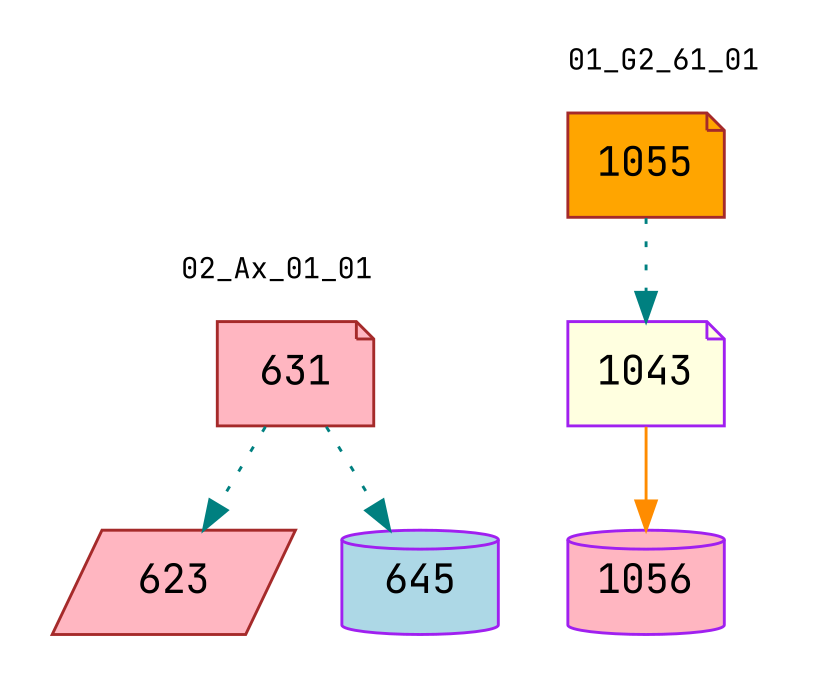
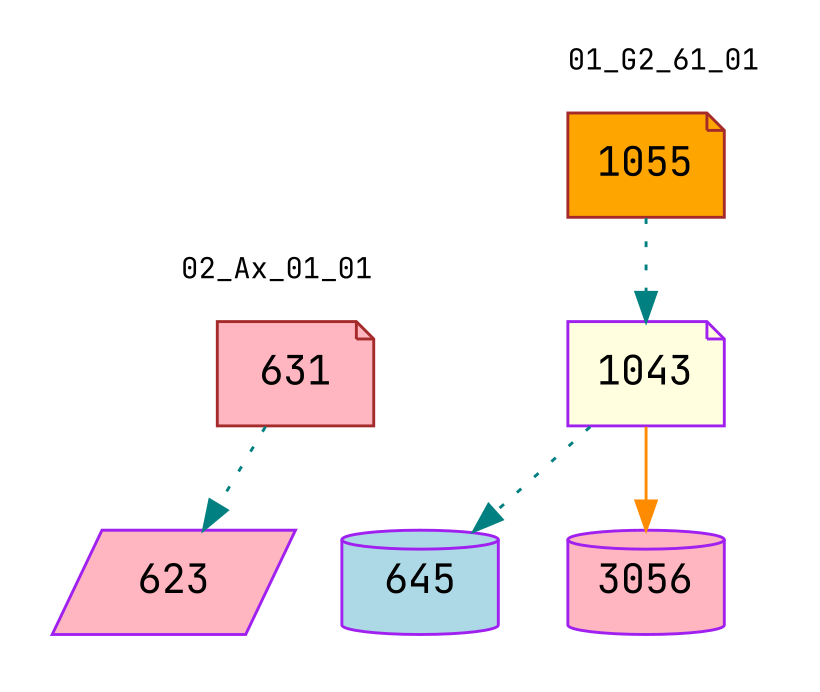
(350, 466) -> (564, 450)
(174, 582) -> (174, 582)
(646, 582) -> (646, 582)
